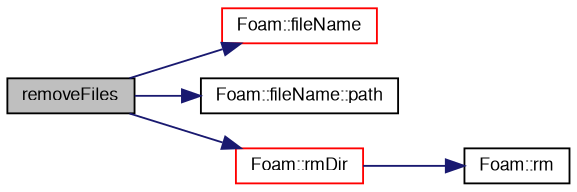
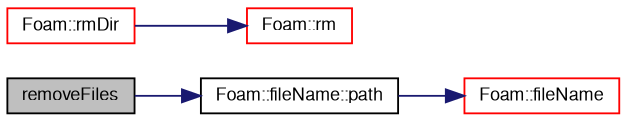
(176, 64) -> (422, 96)
(176, 128) -> none
(517, 166) -> (299, 26)
